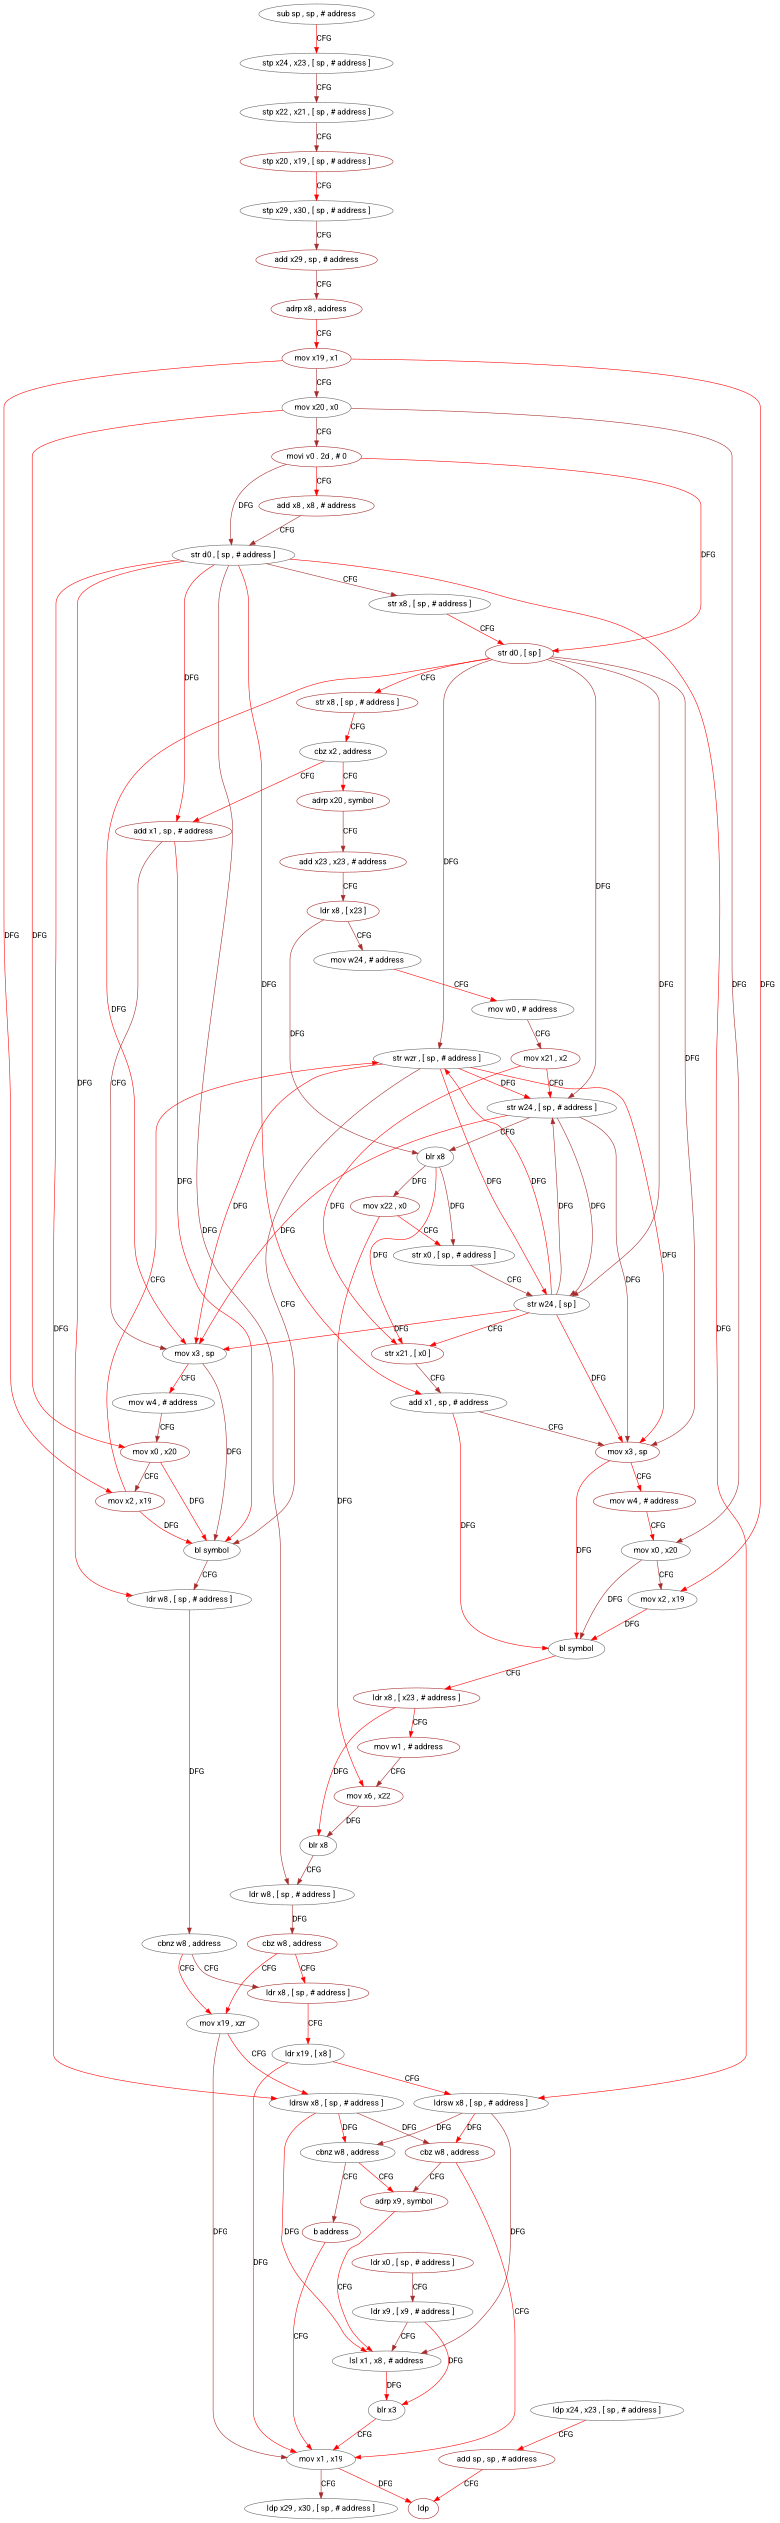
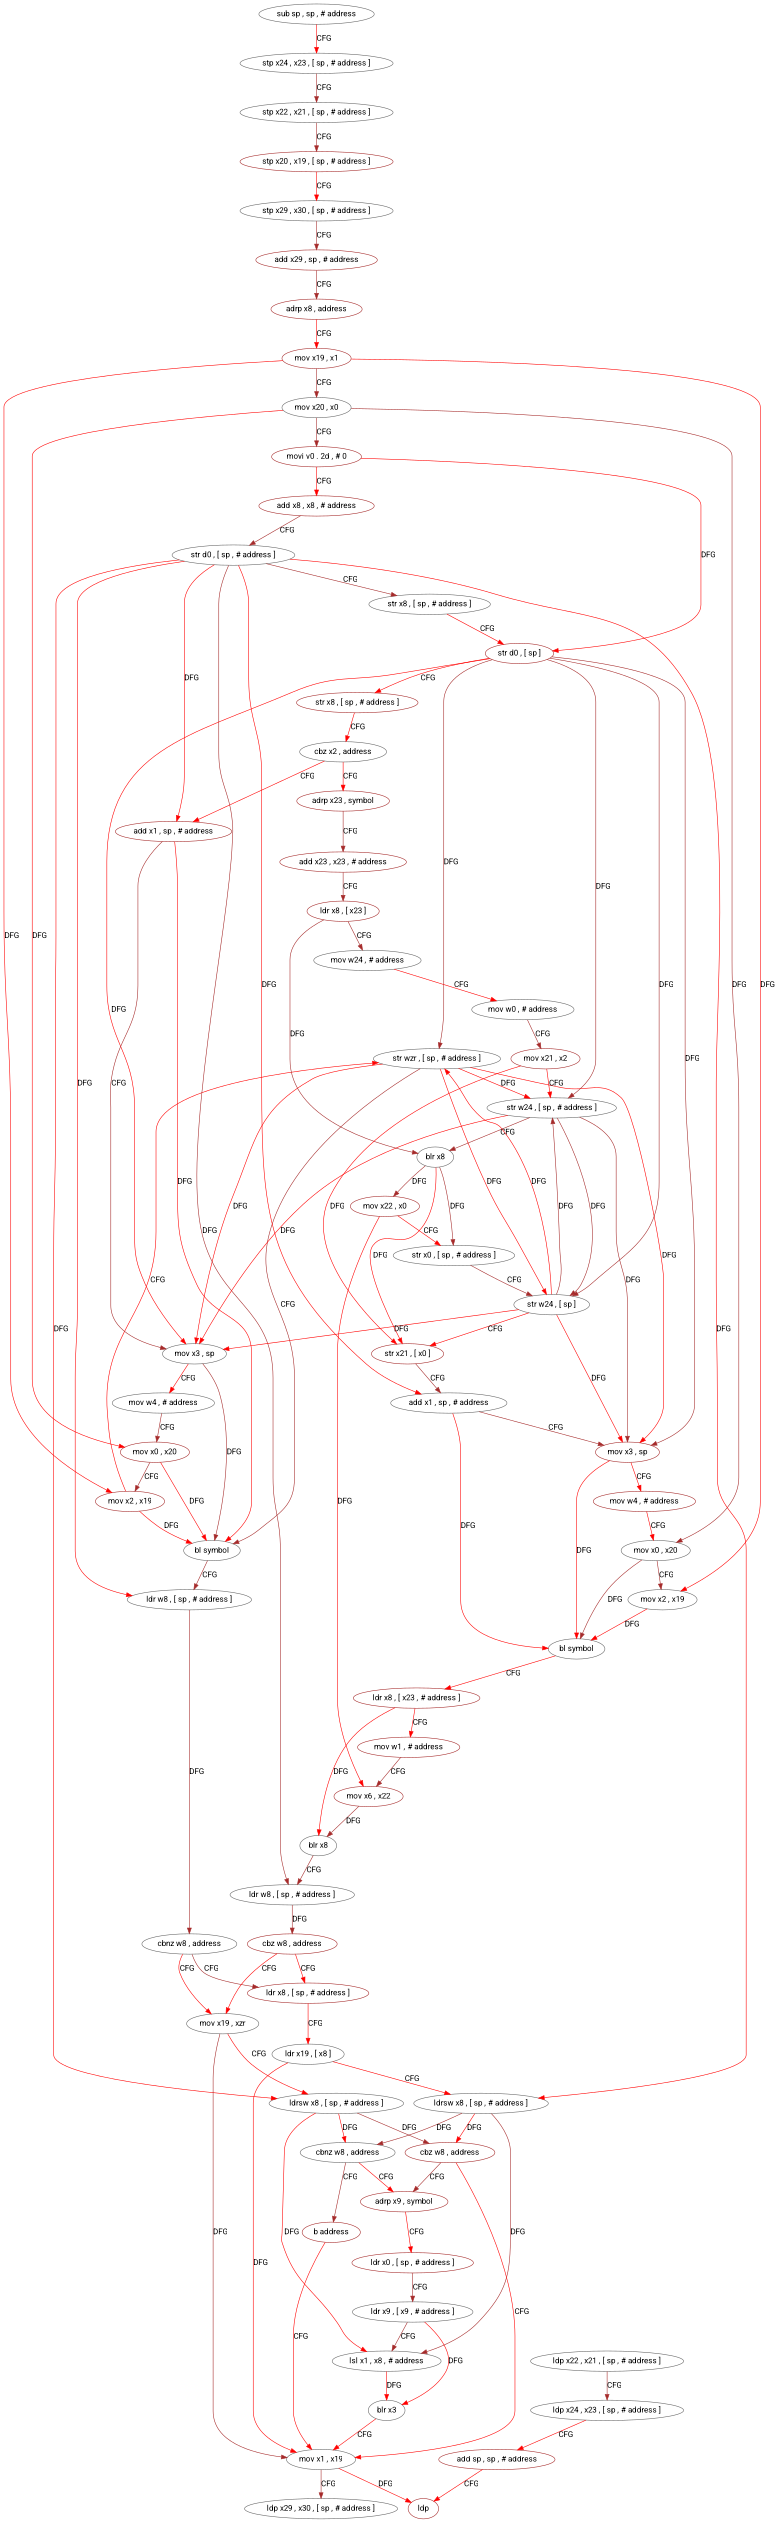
(243, 491) -> none
(343, 801) -> (343, 801)
(339, 2272) -> (408, 2229)
none -> (607, 2361)
